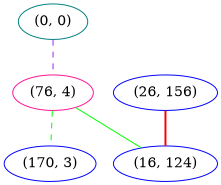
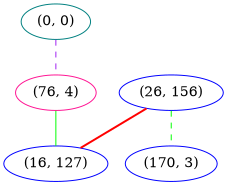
(52, 128) -> (171, 128)
(165, 164) -> (56, 164)
